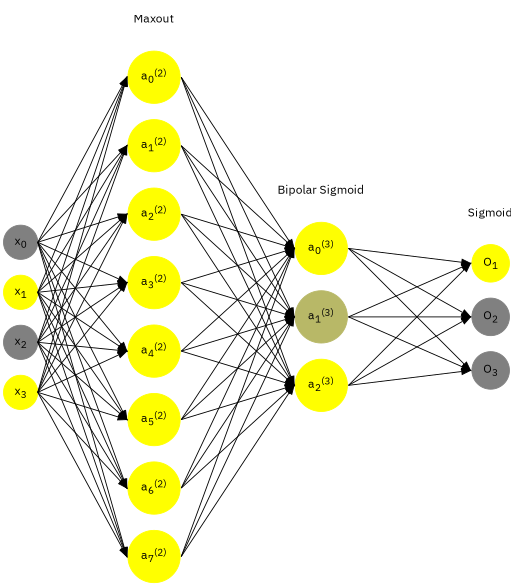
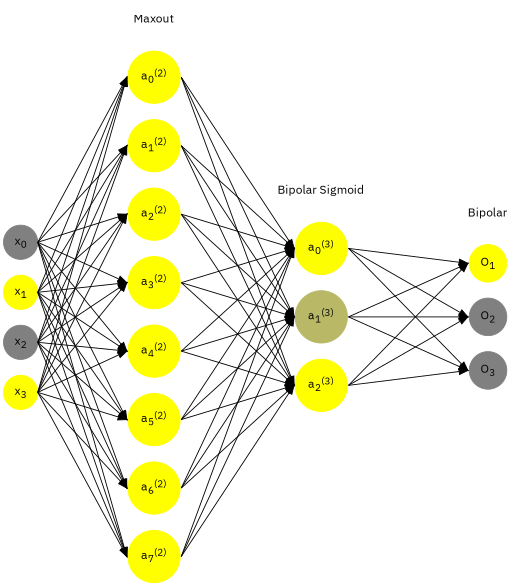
(491, 213) -> (488, 213)
